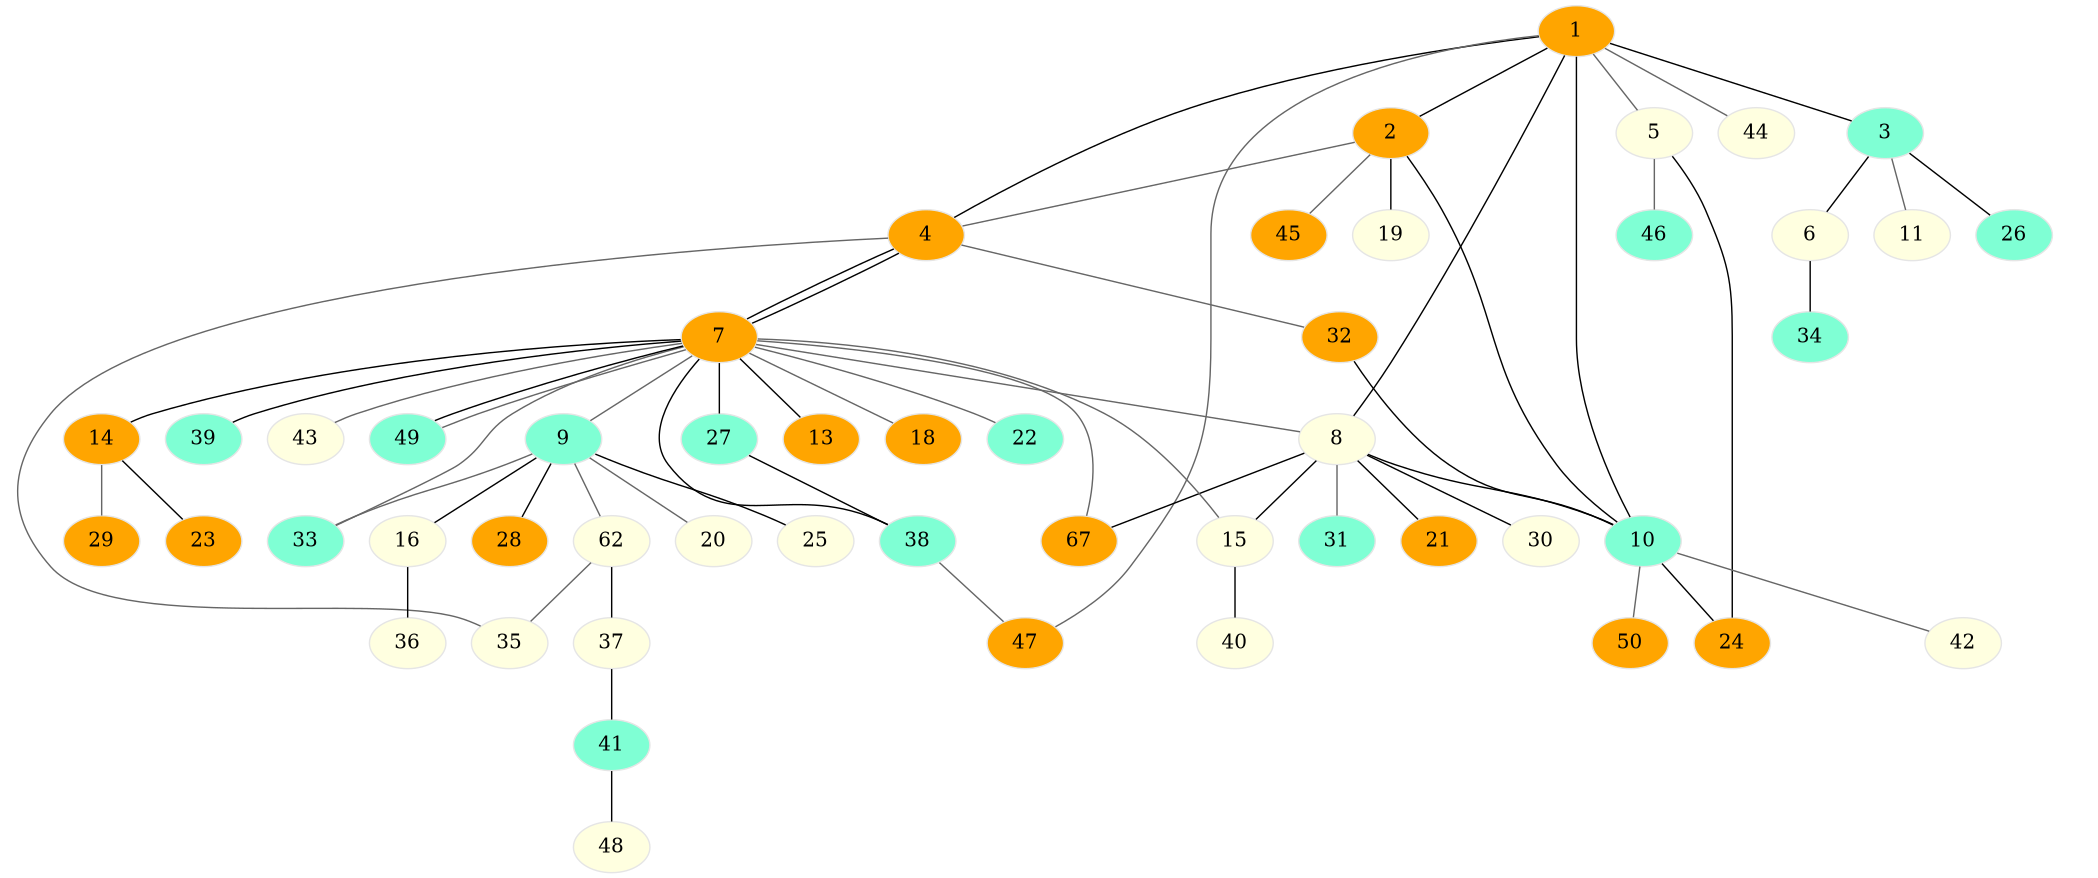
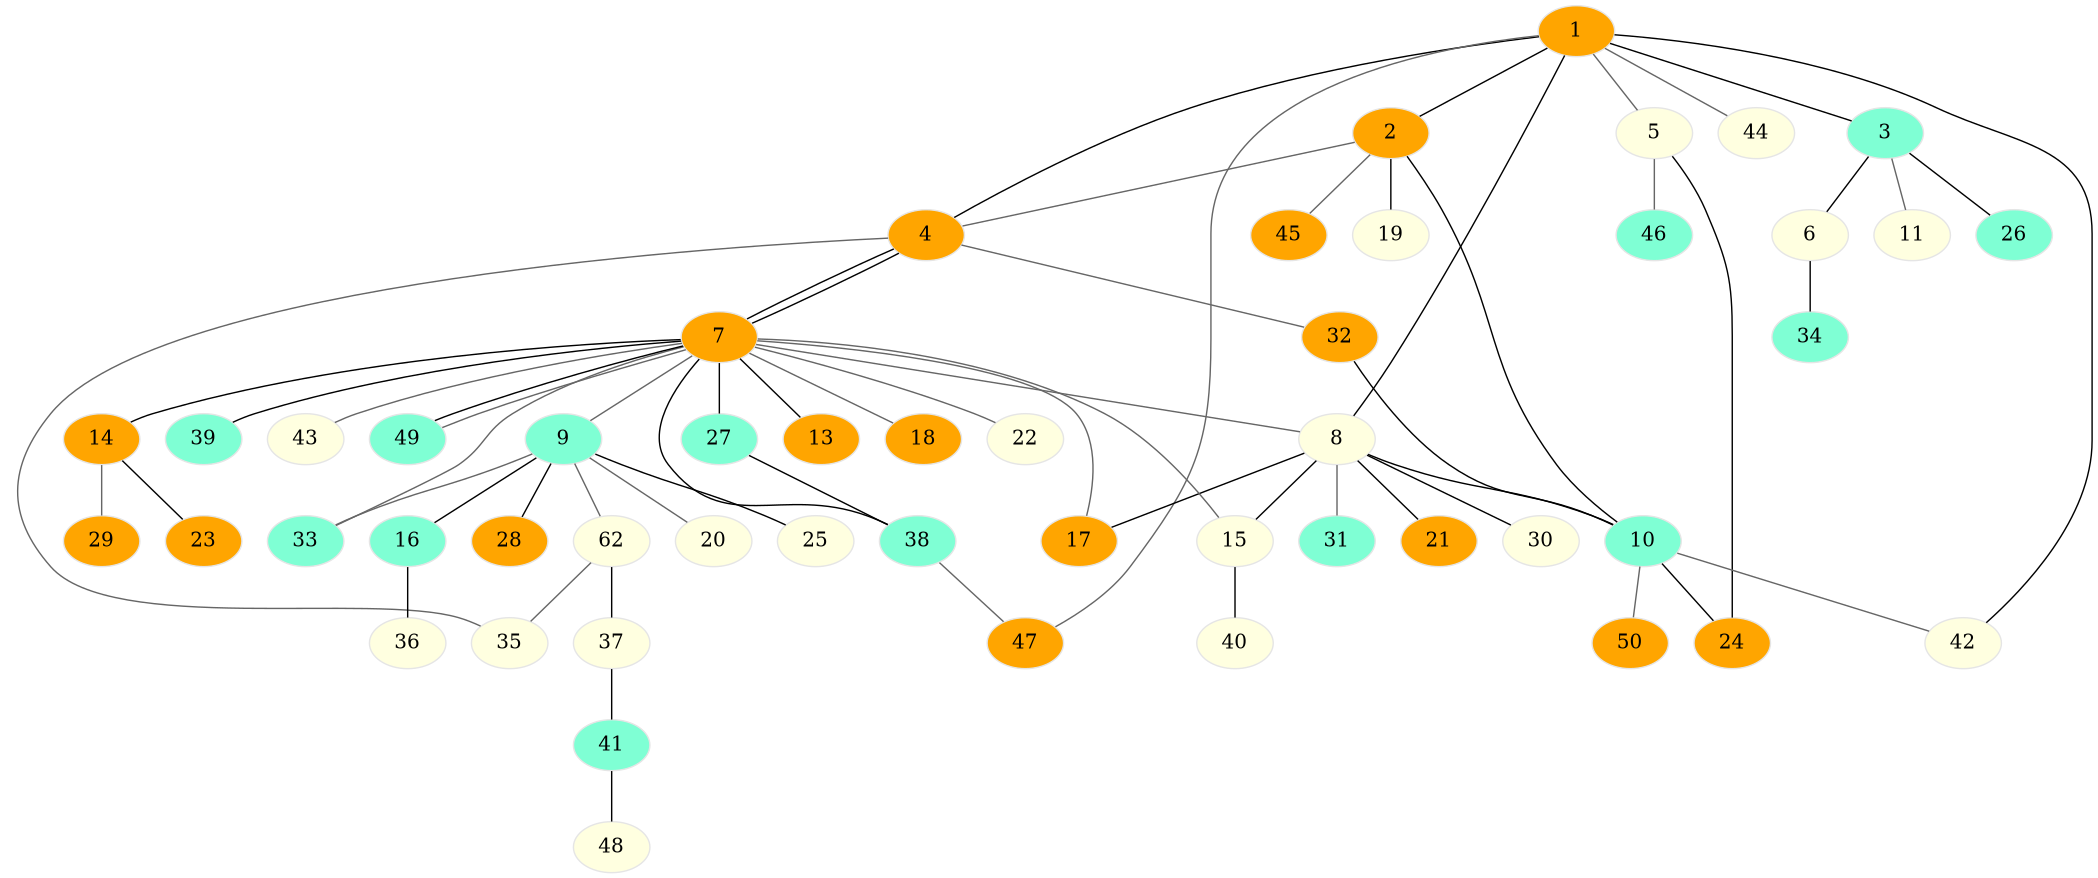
(1576, 292) -> (2073, 175)
(1025, 439) -> (1025, 439)
(408, 541) -> (408, 541)
(1079, 541) -> (1079, 541)
